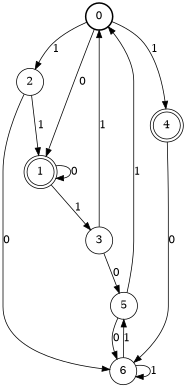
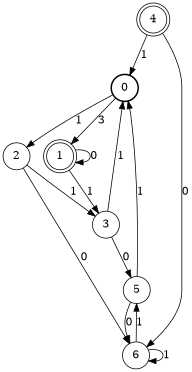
(150, 53) -> (140, 52)
(83, 82) -> (101, 121)
(35, 122) -> (58, 189)
